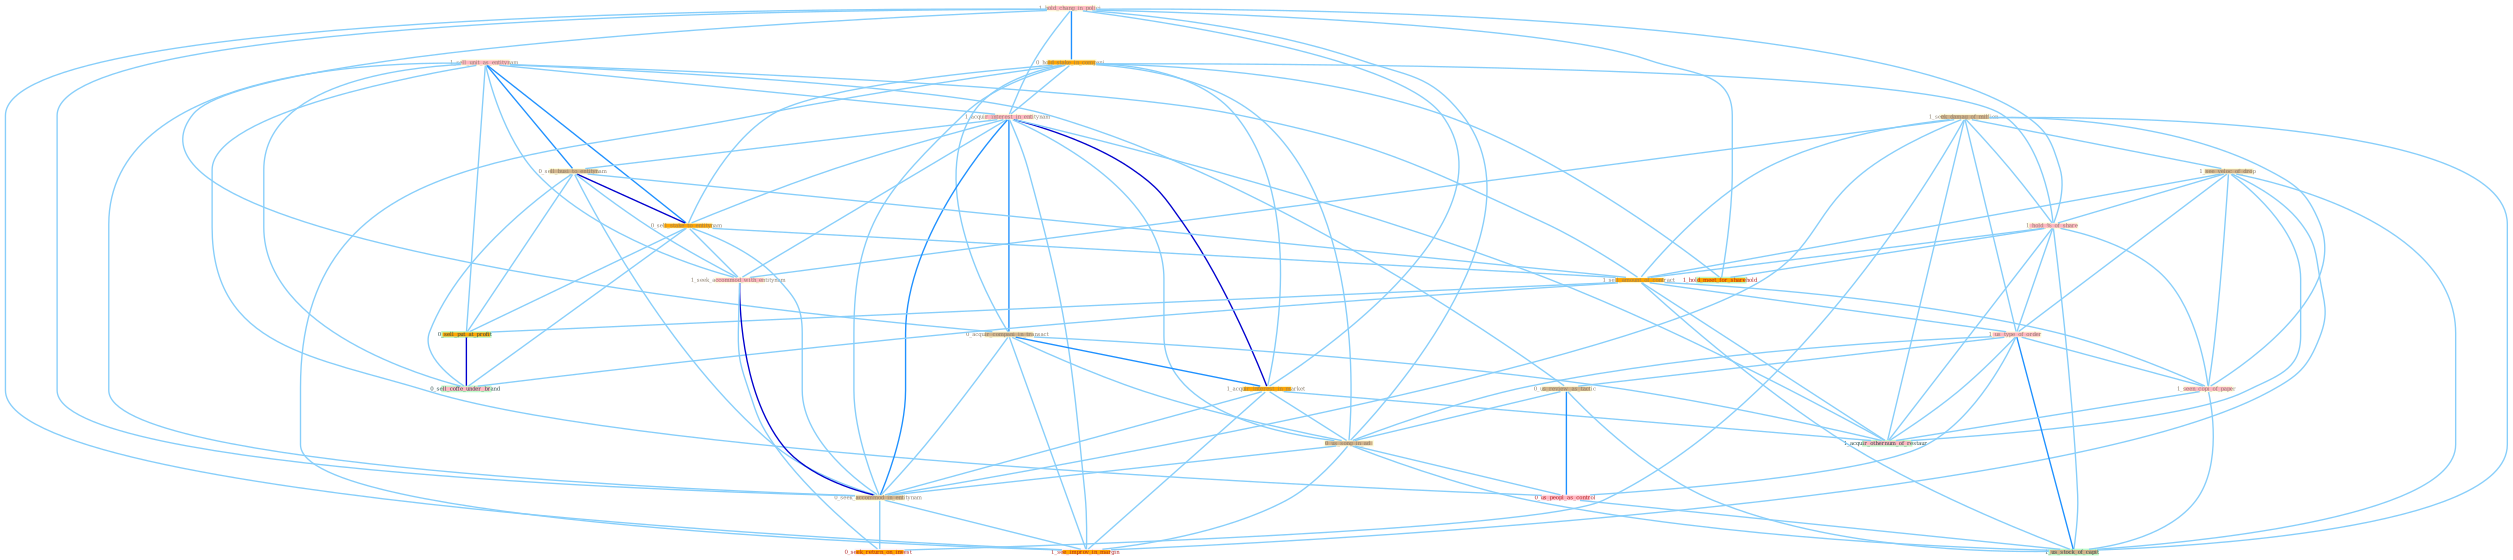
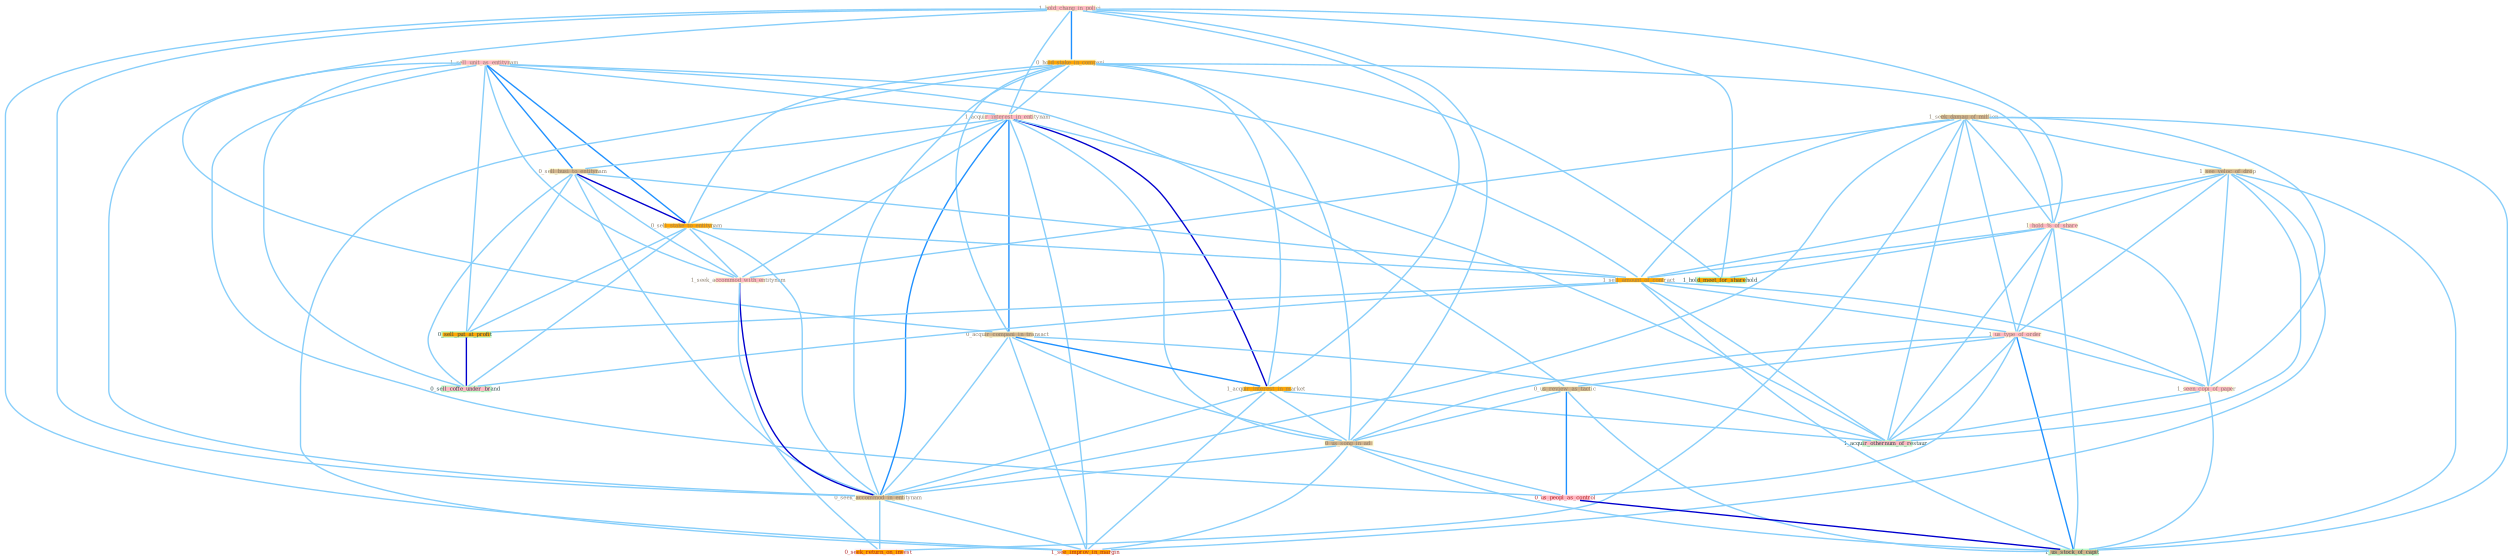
(1721, 280) -> (1721, 280)
(1844, 527) -> (1844, 527)
